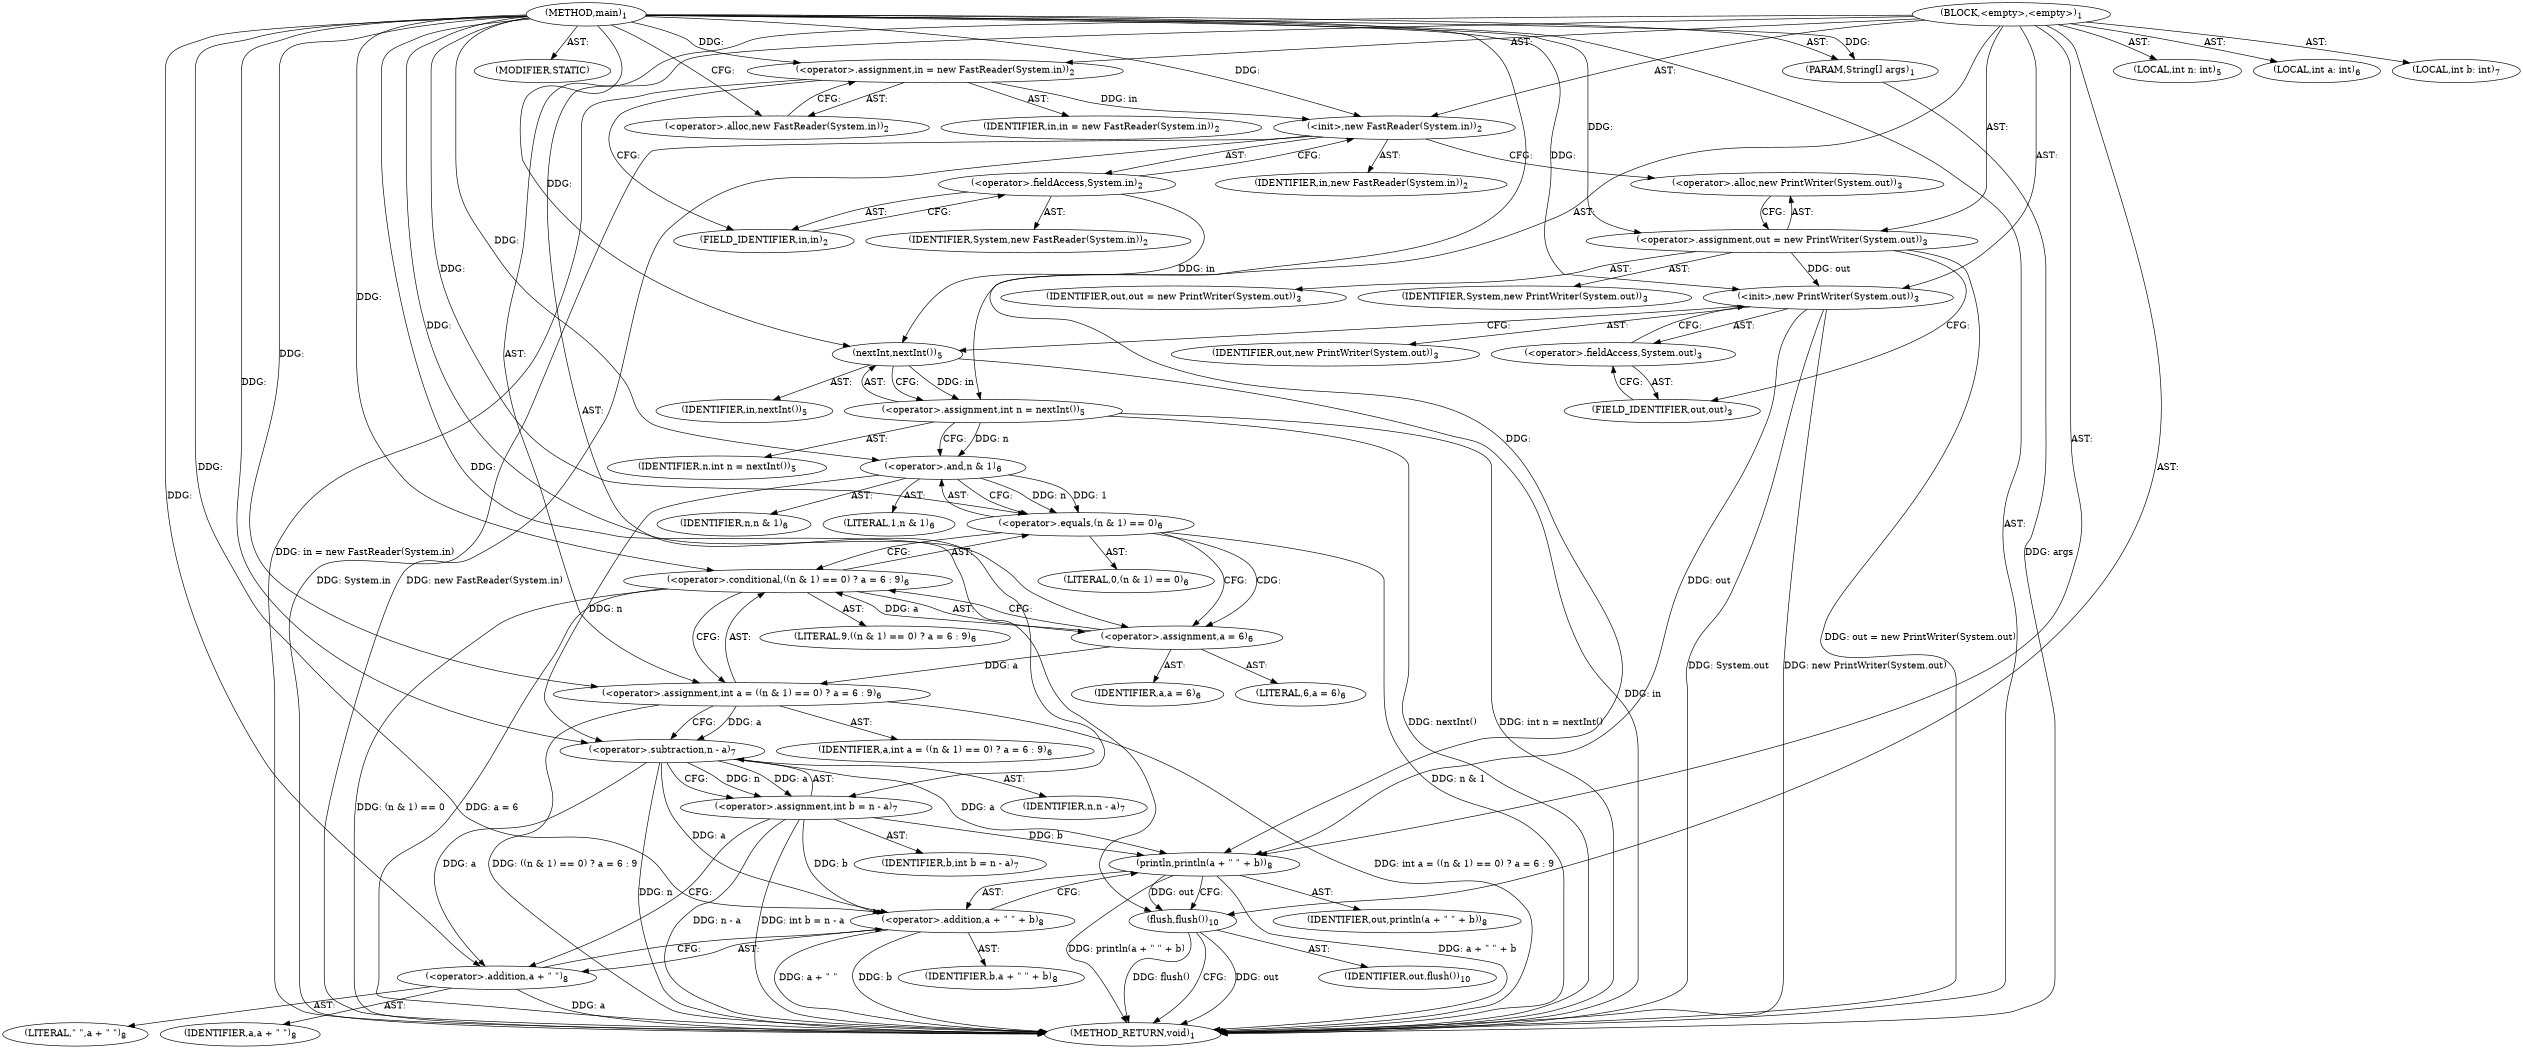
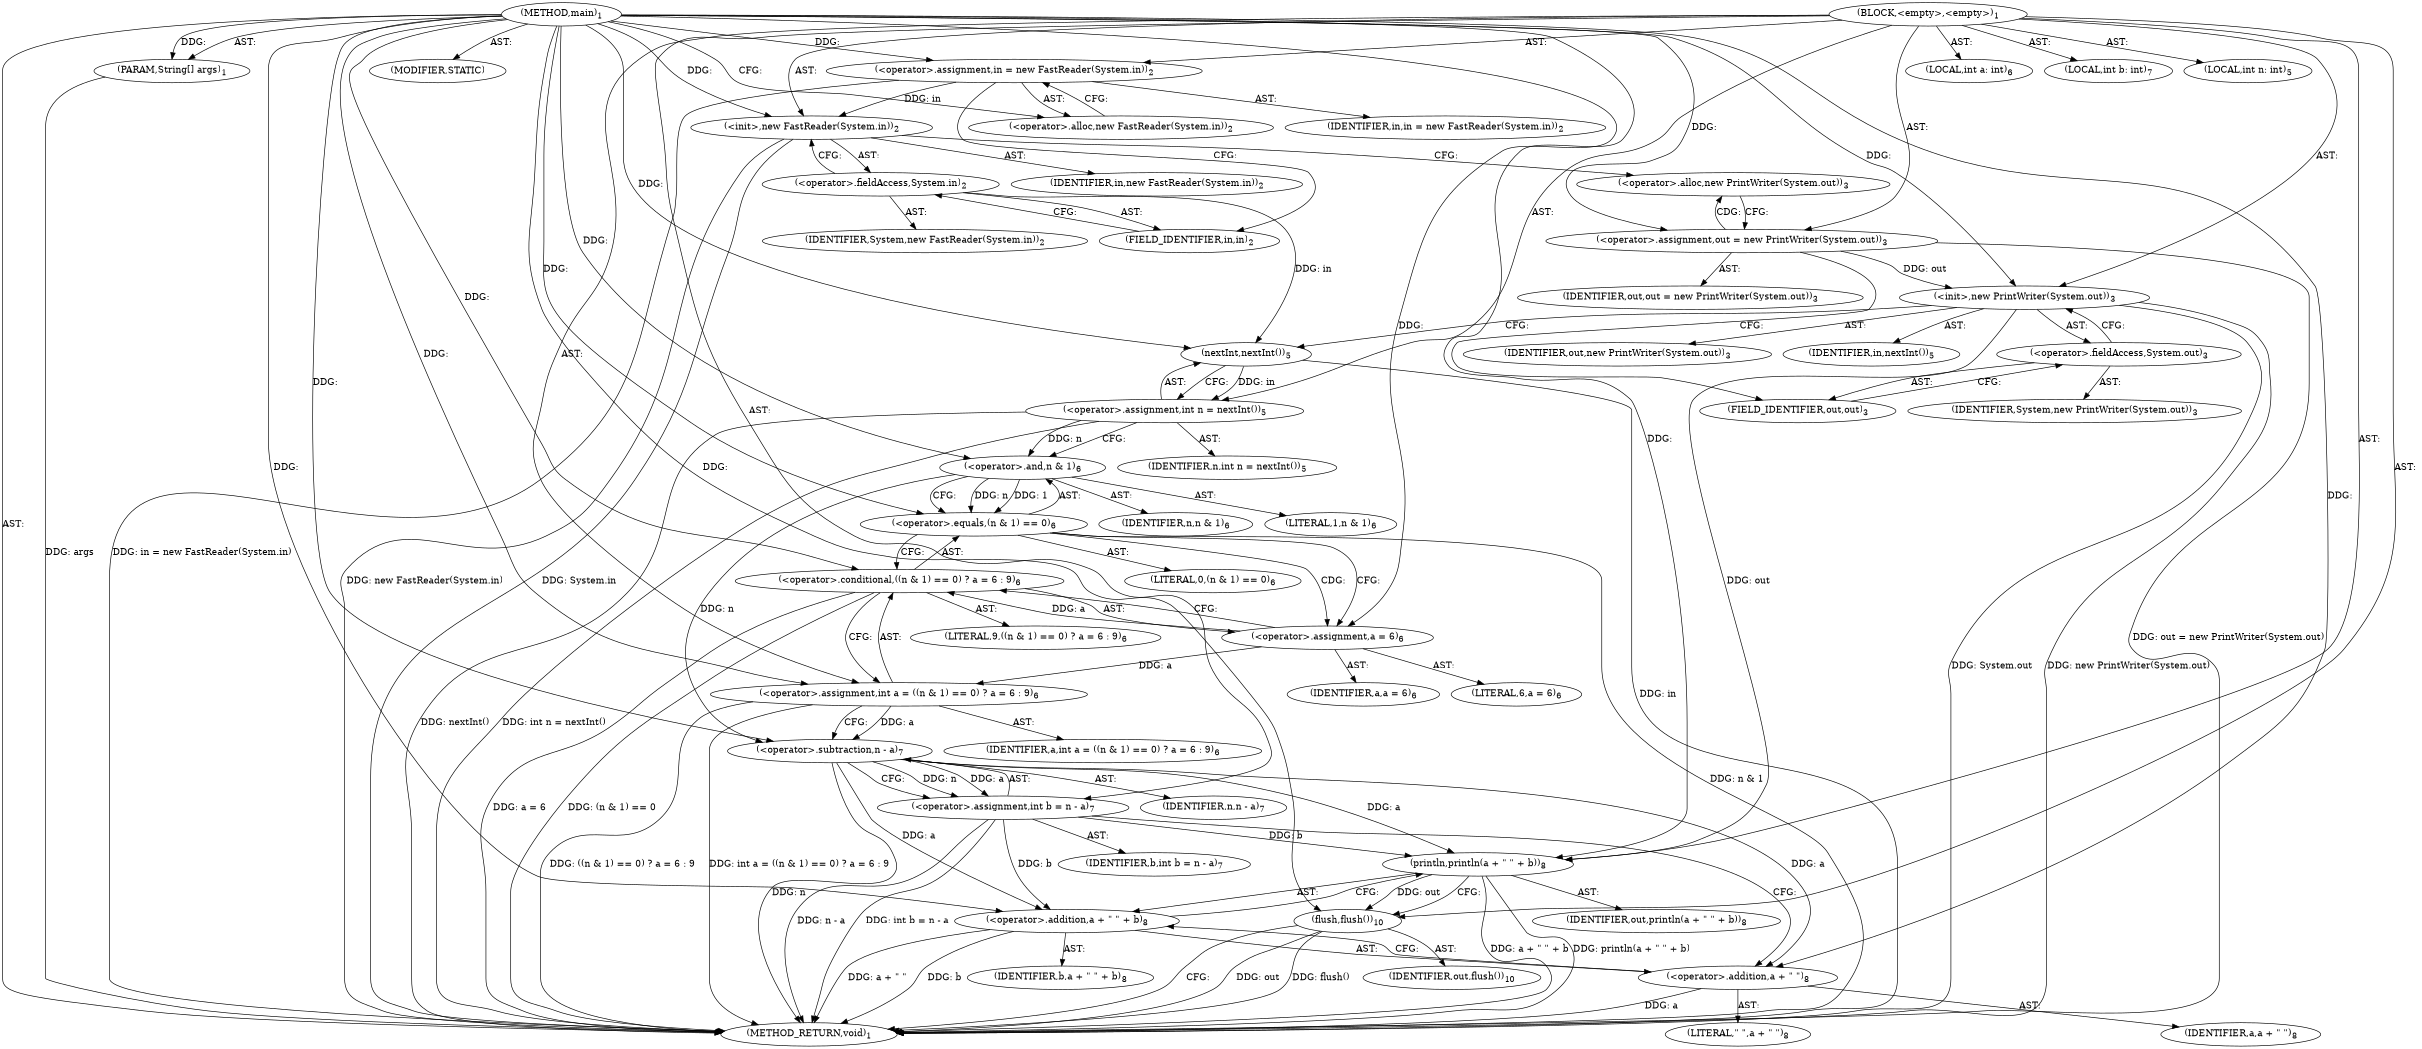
(1804, 213) -> (1730, 213)
(1656, 269) -> (2099, 380)
(825, 381) -> (1941, 322)
